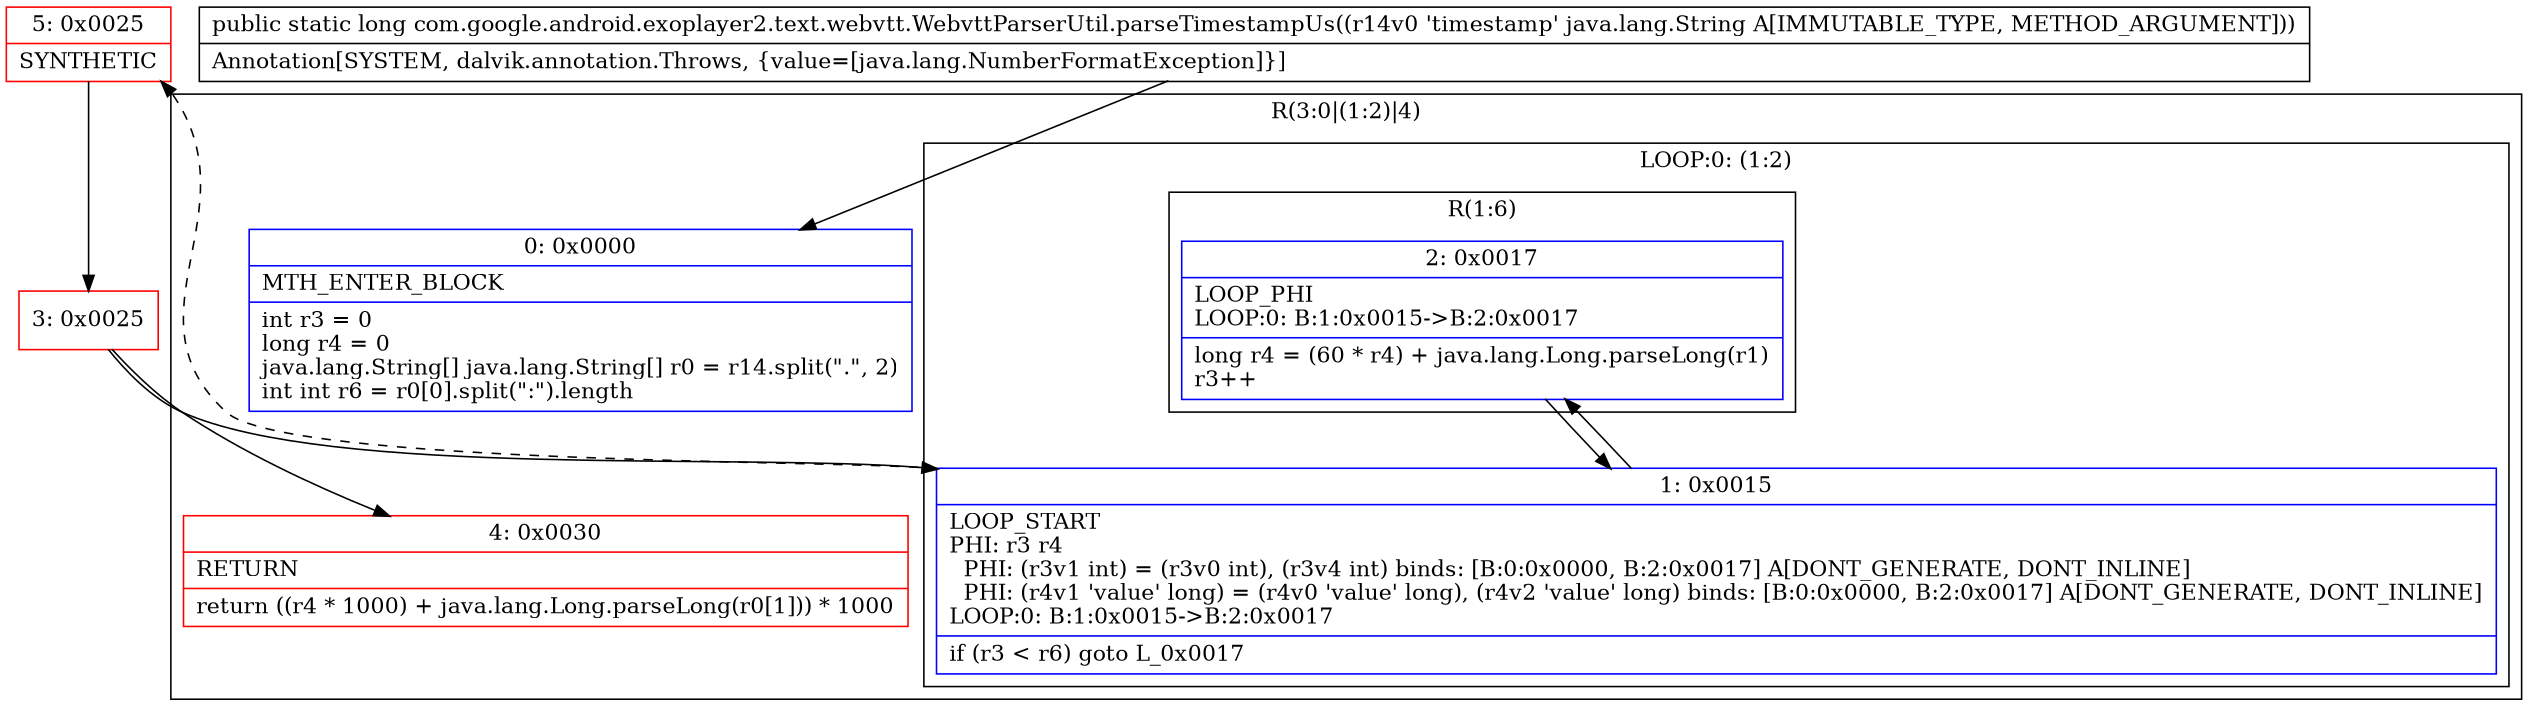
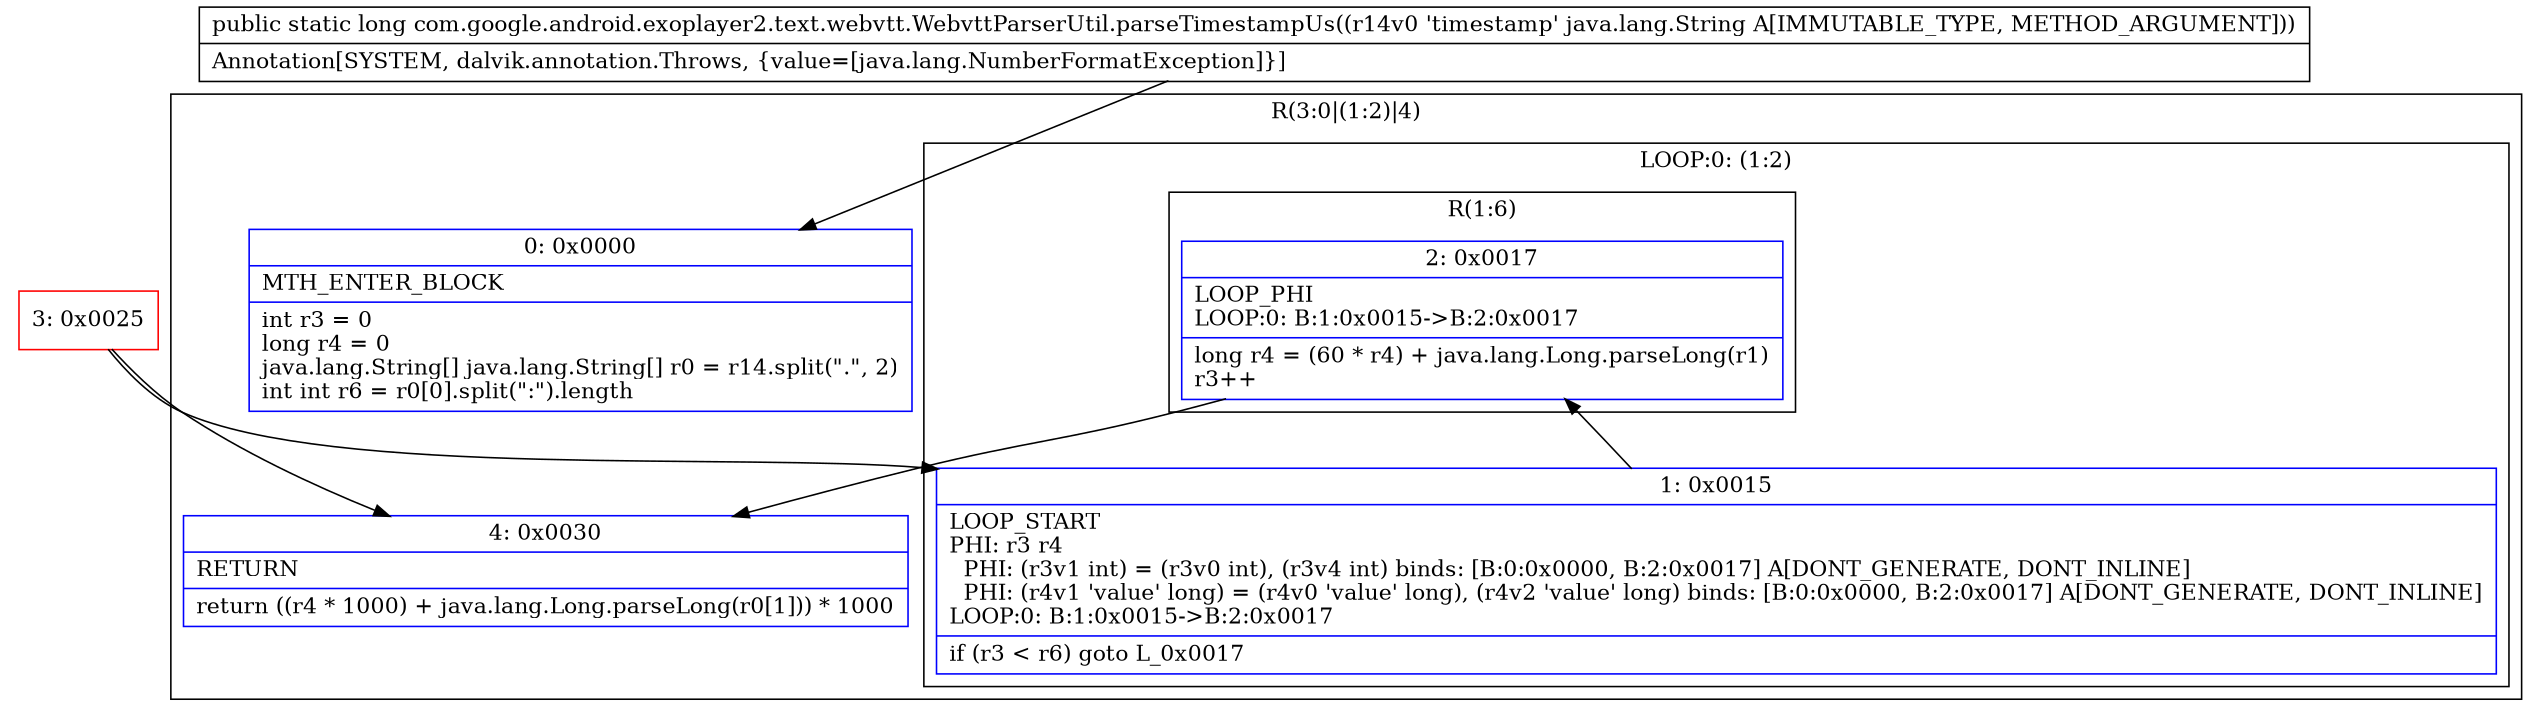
(89, 44) -> none
(1572, 428) -> (986, 453)
(546, 571) -> (546, 571)
